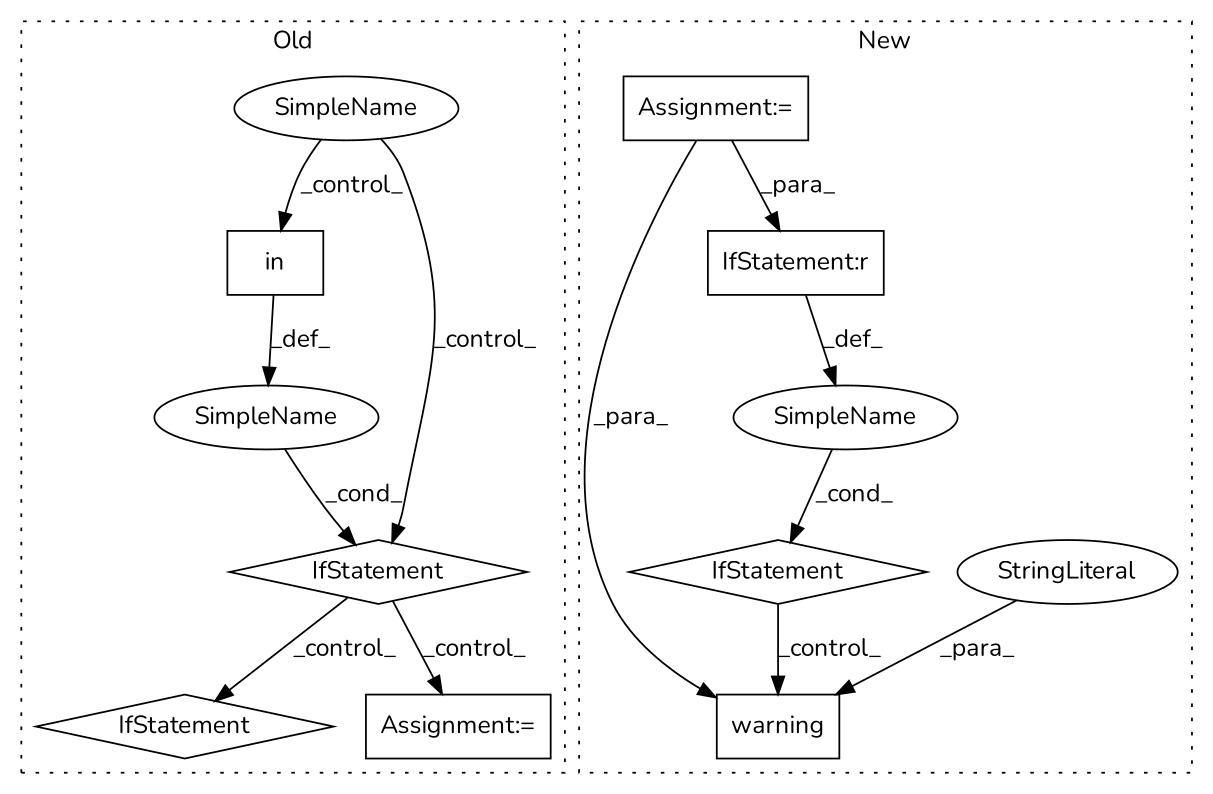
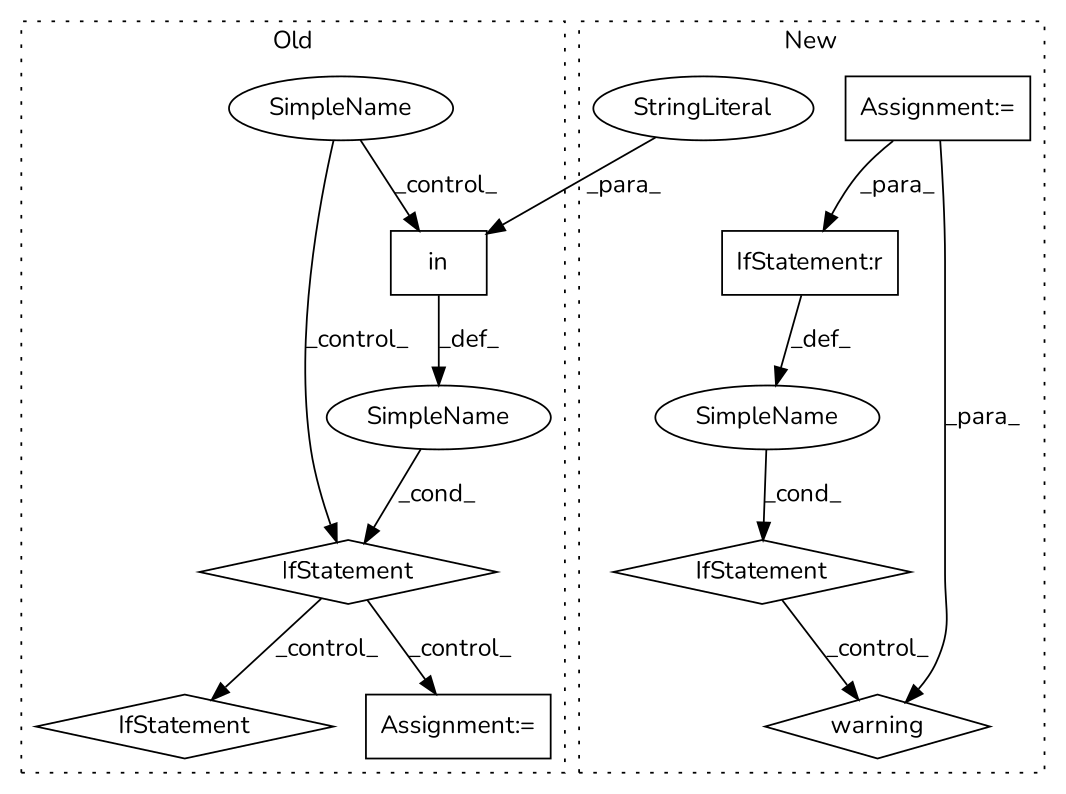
(934, 643) -> (591, 175)
(778, 727) -> (878, 727)
